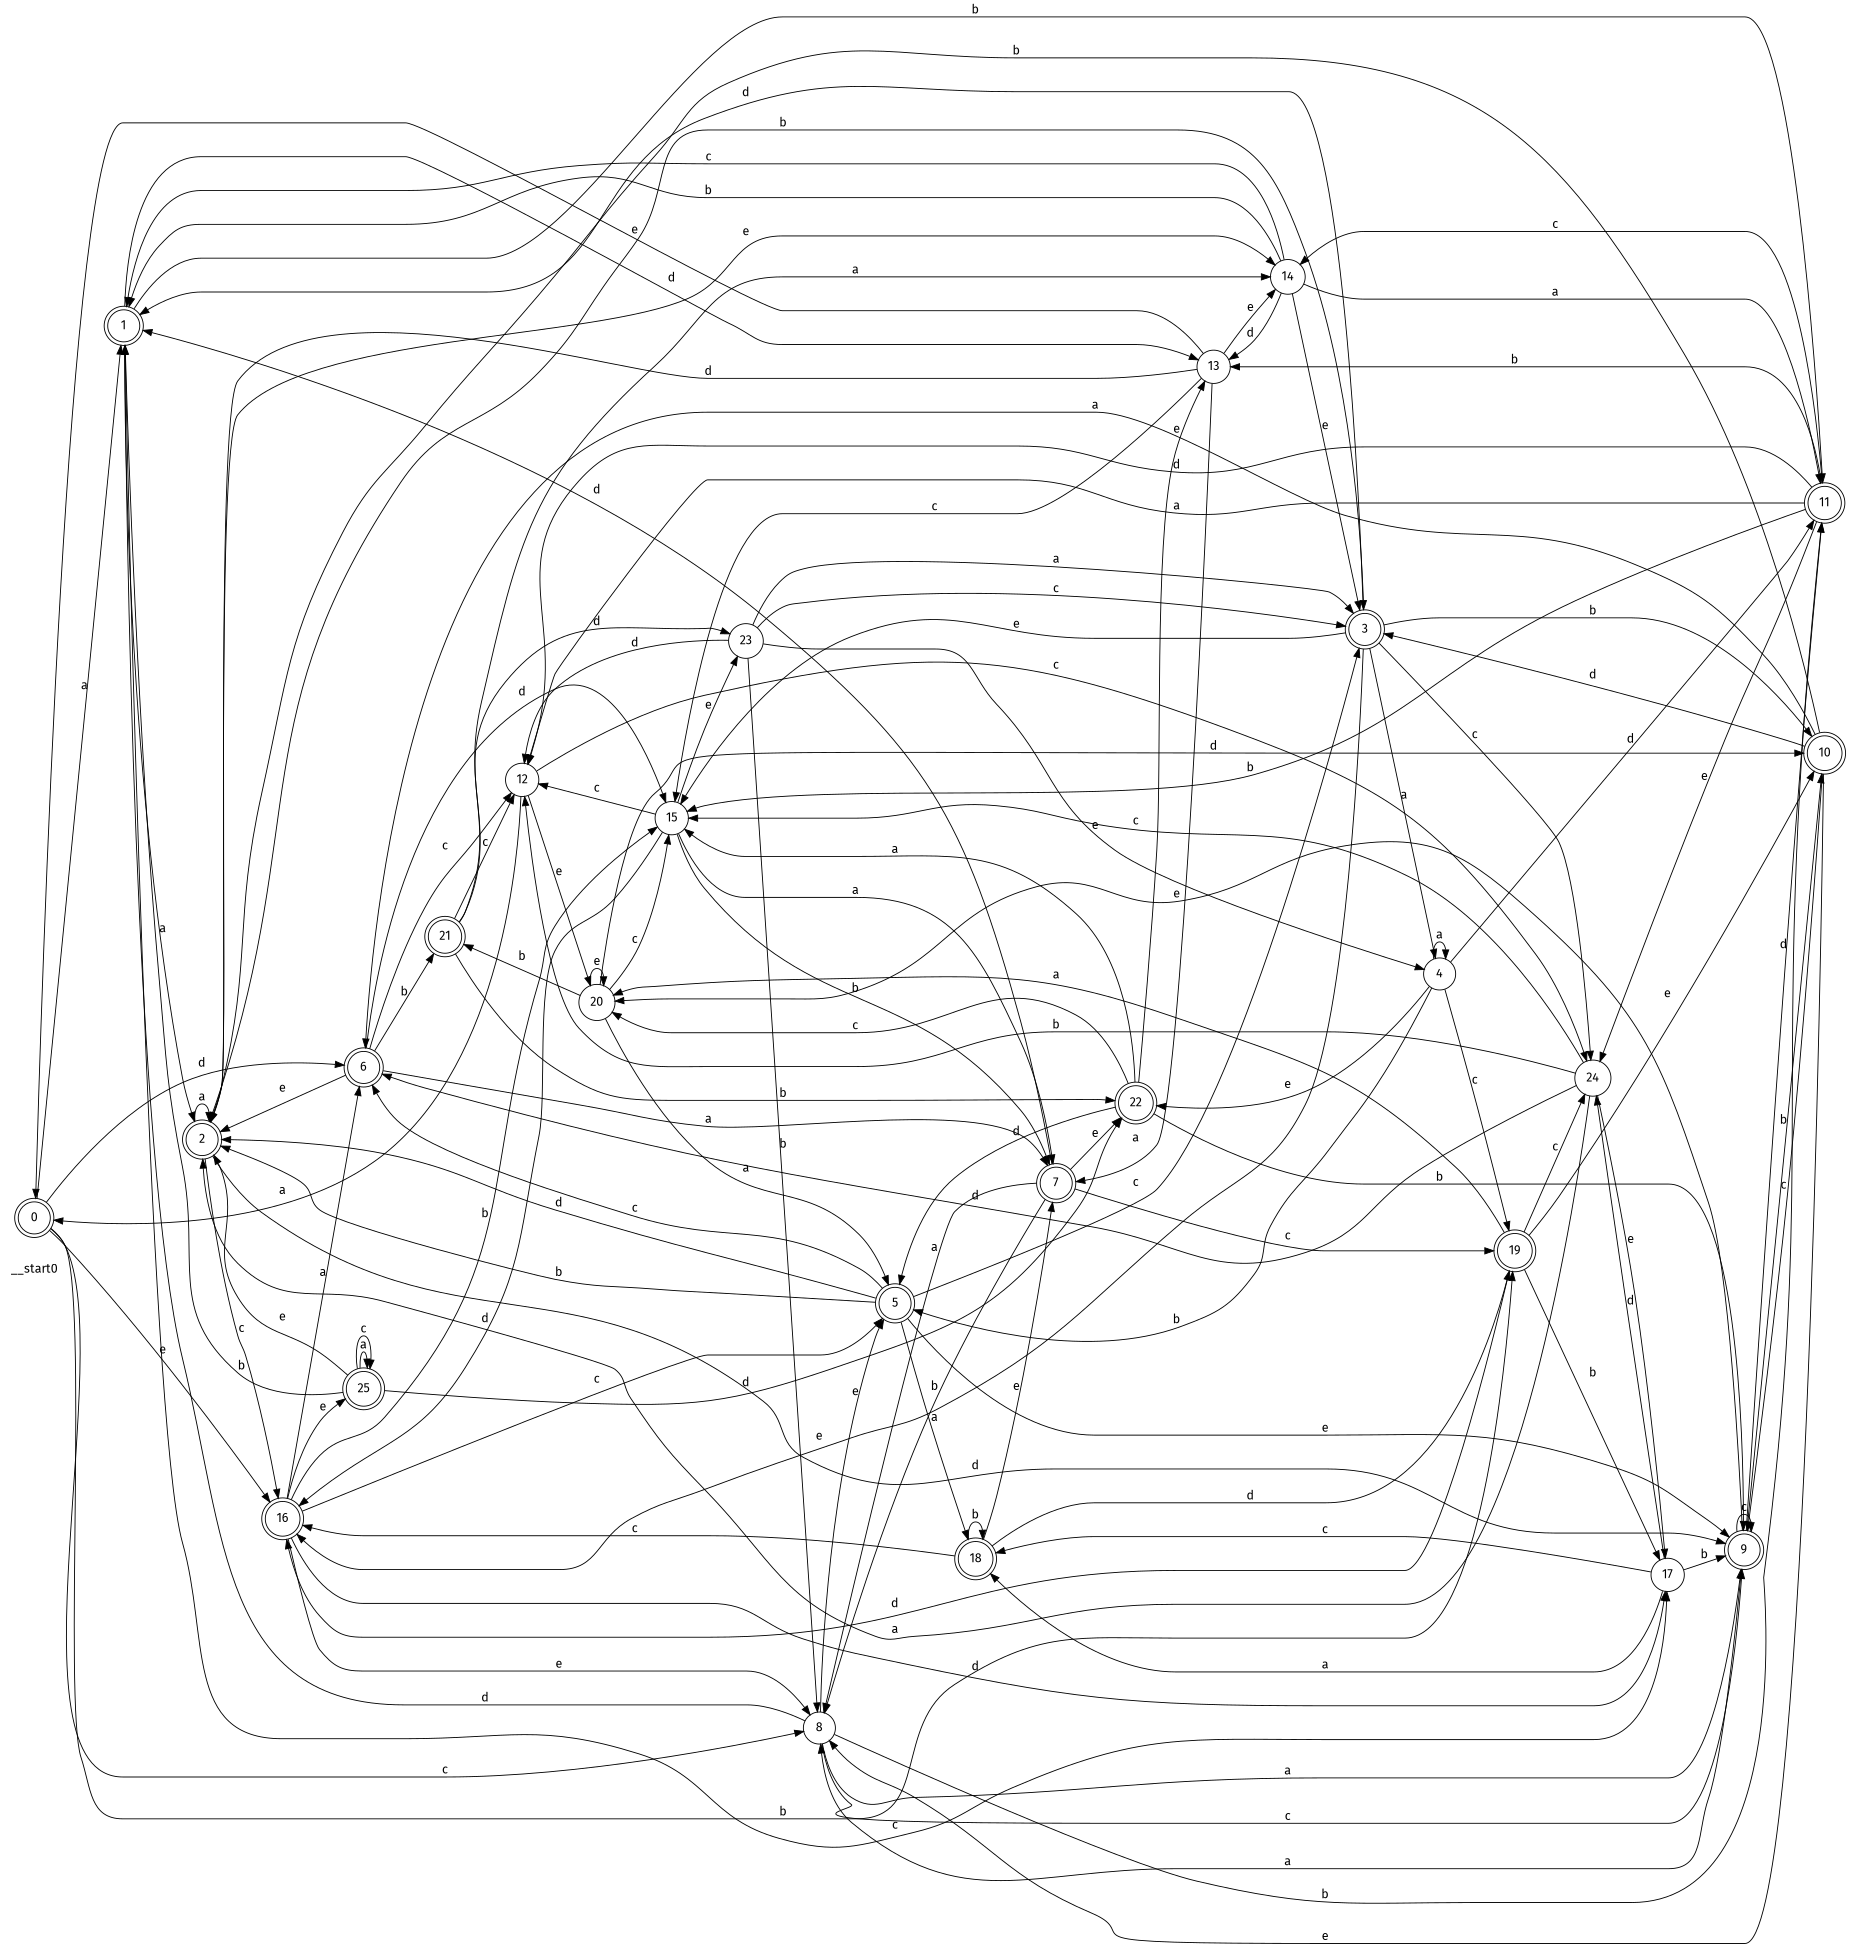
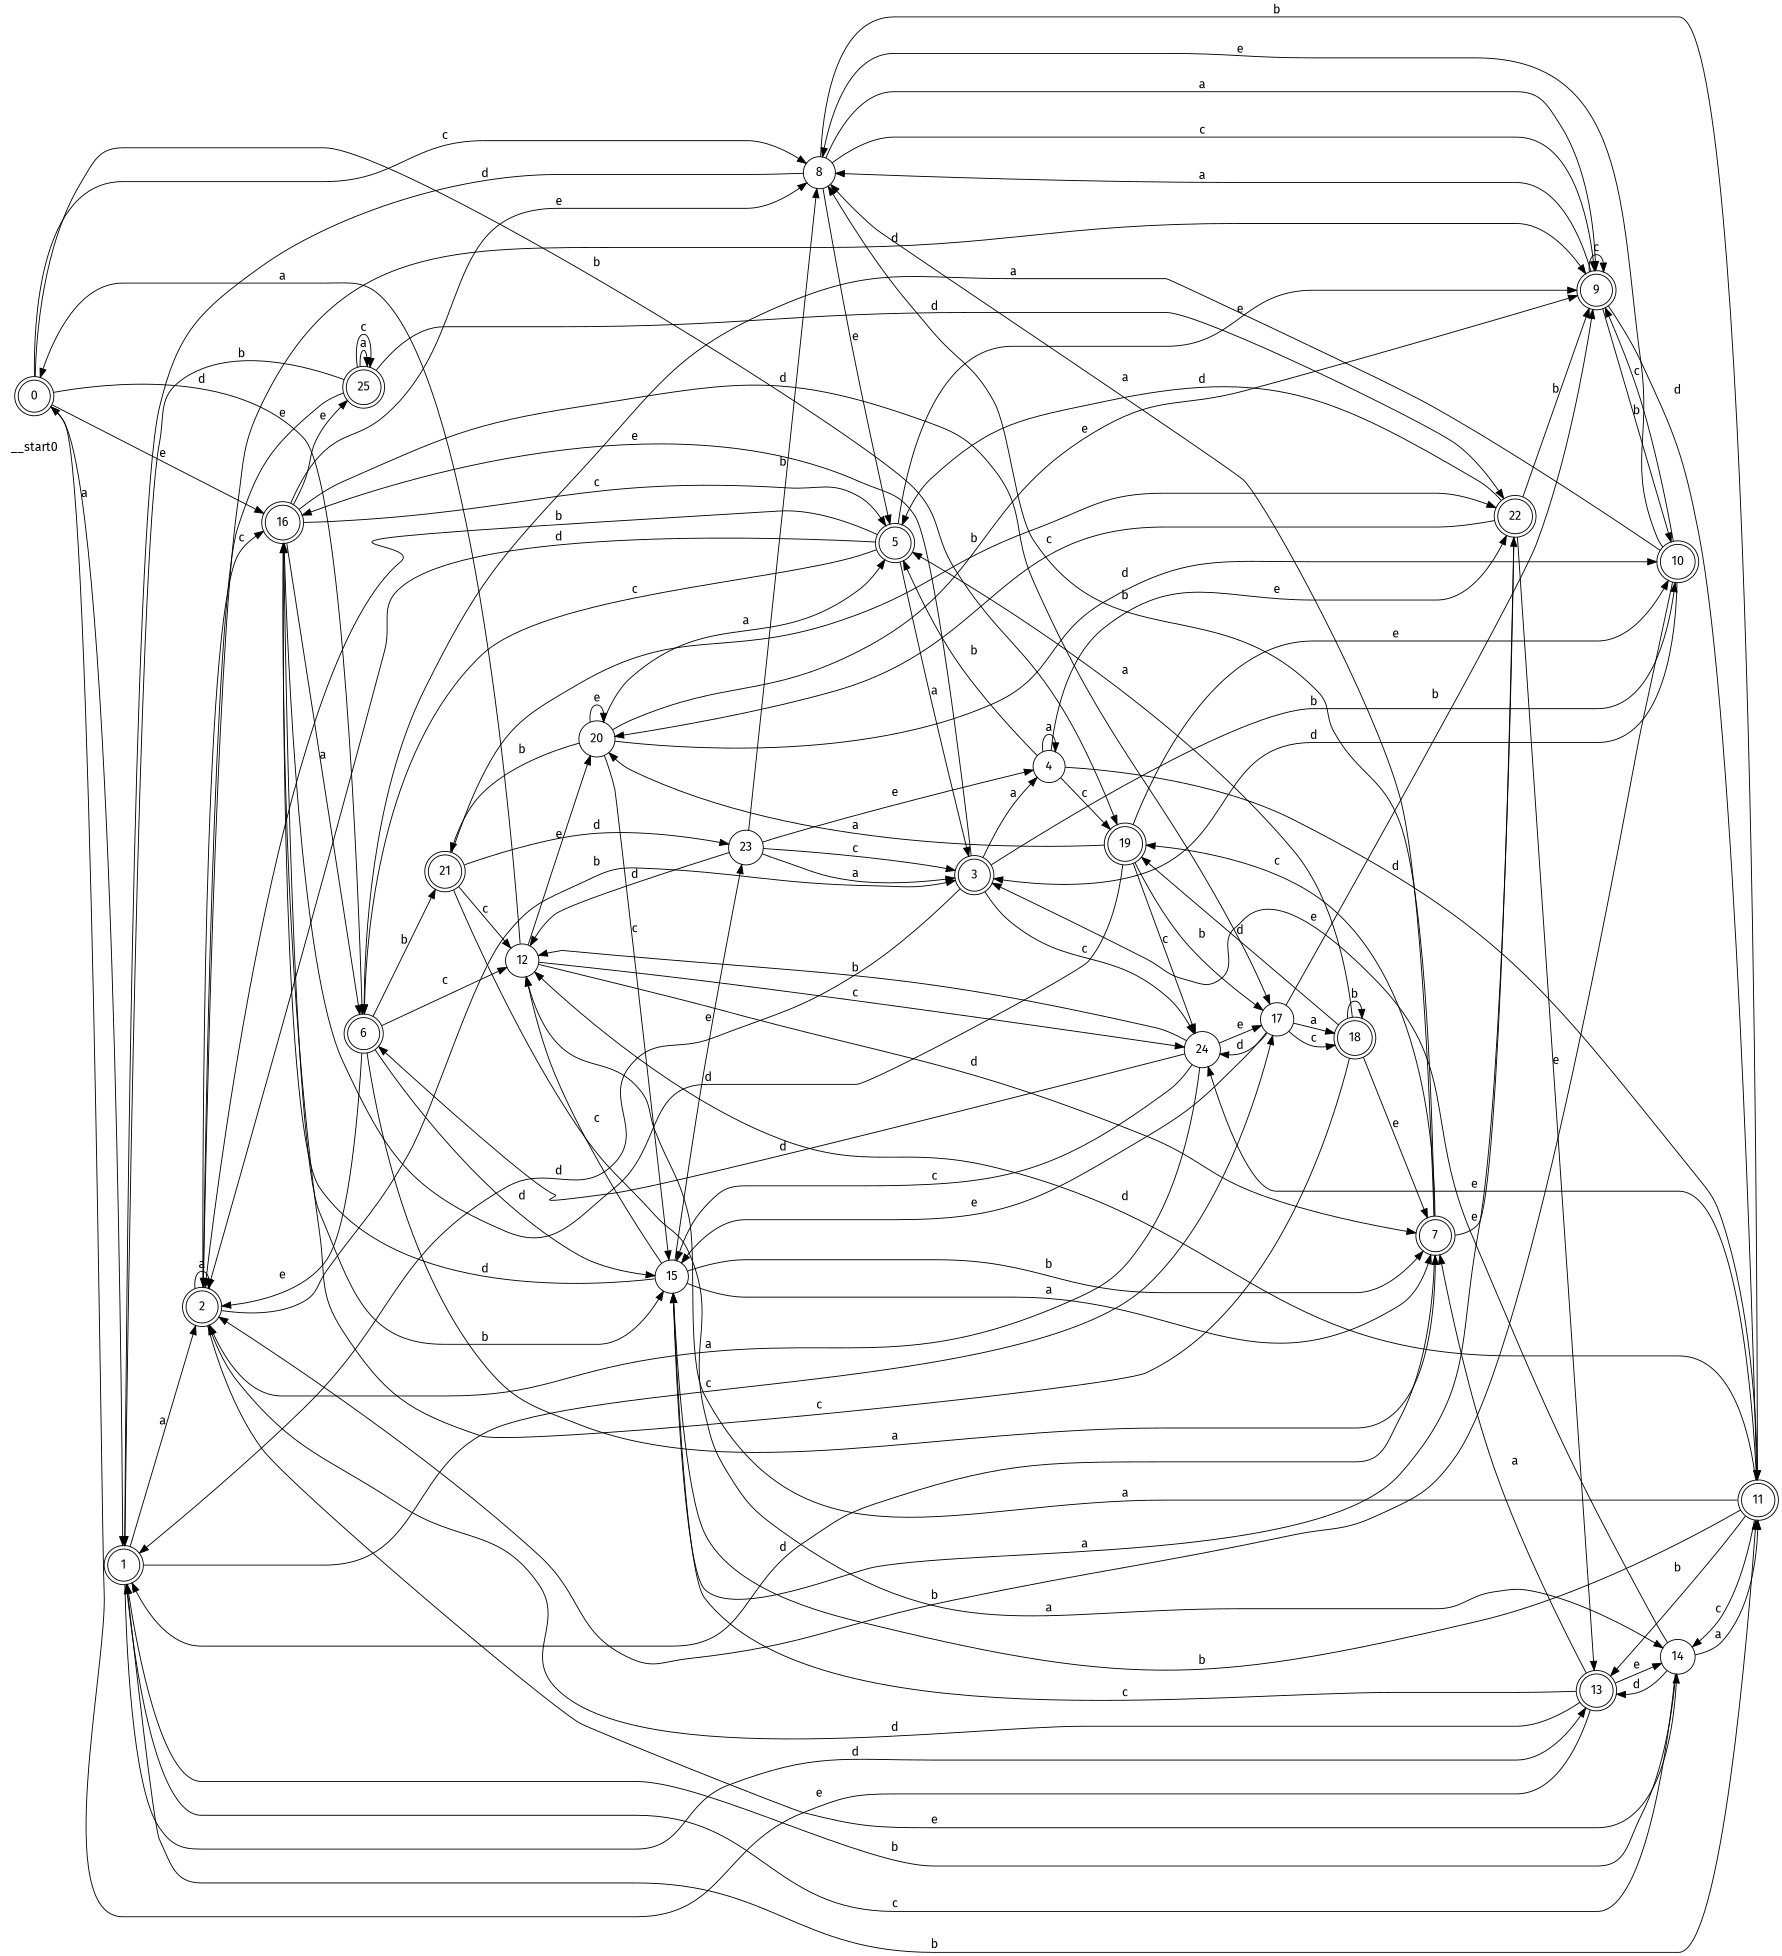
(1214, 367) -> (1596, 1691)
(981, 625) -> (999, 1209)
(1404, 842) -> (1058, 458)
none -> (980, 1077)
(1136, 1183) -> (935, 691)
(932, 1427) -> (1188, 745)
